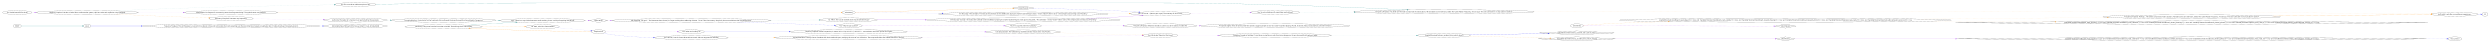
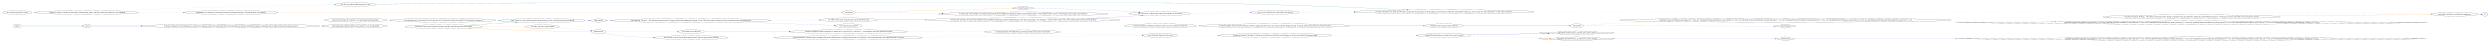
(231, 19) -> none
(1023, 26) -> none
none -> (1444, 26)
(2455, 39) -> none
